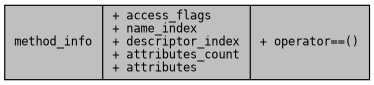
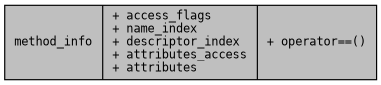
(176, 55) -> (180, 55)
